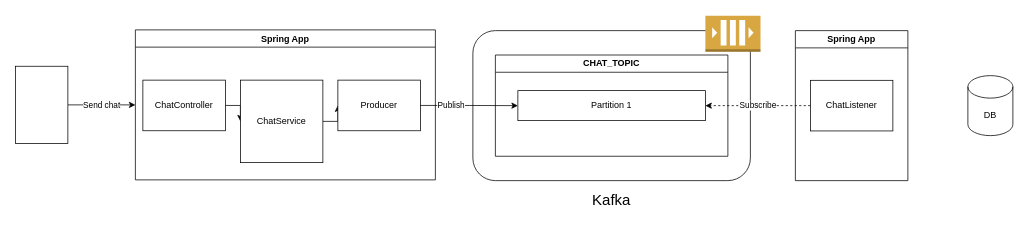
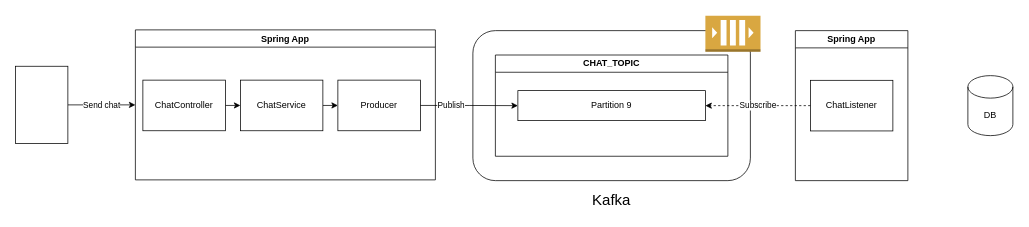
(612, 105) -> (612, 105)
(282, 121) -> (282, 105)
